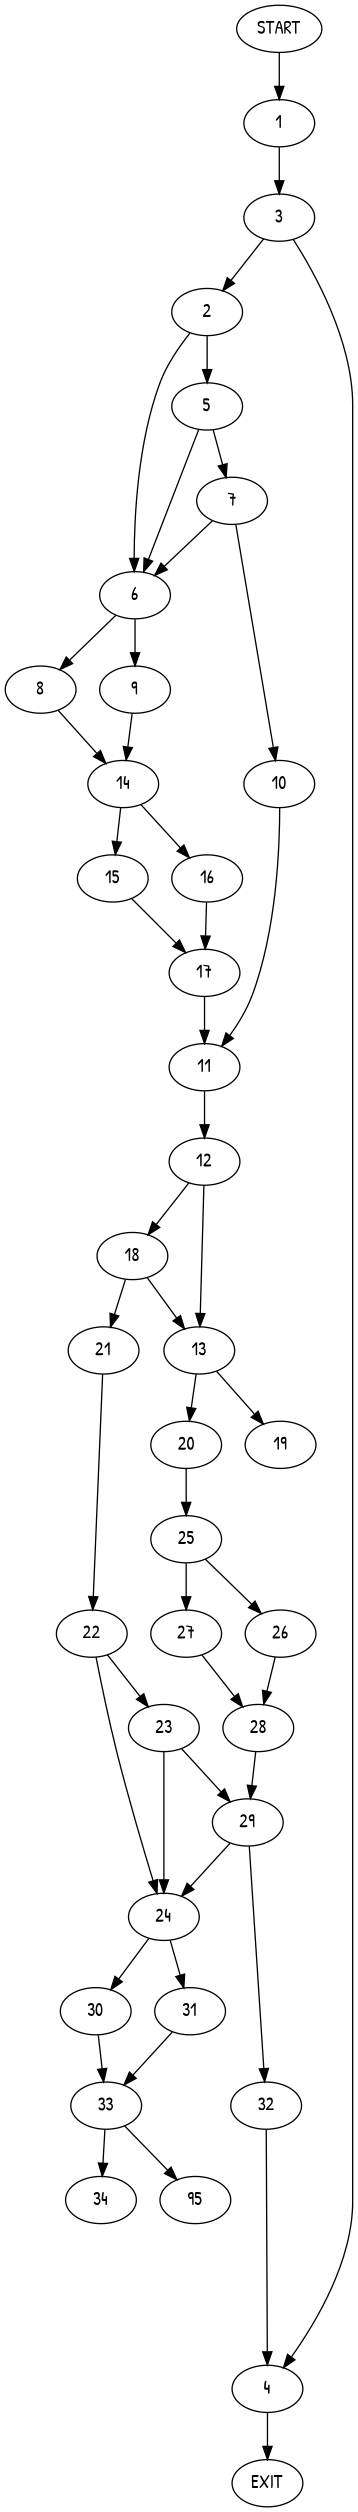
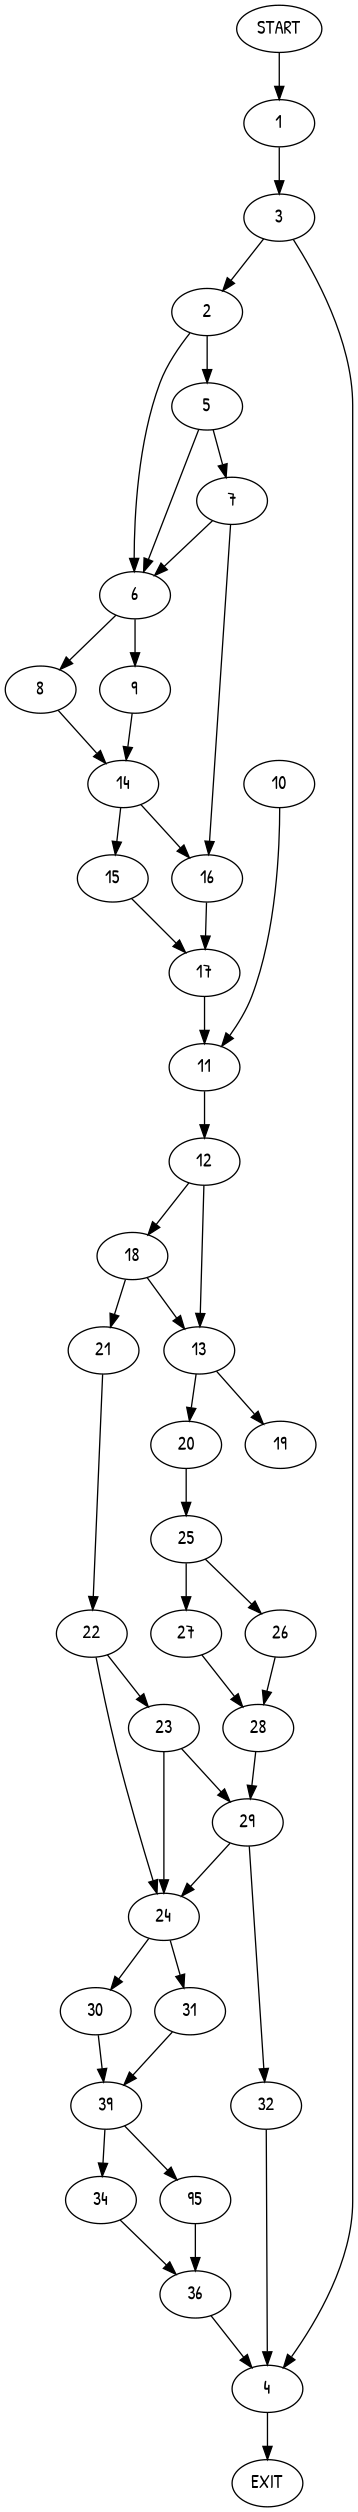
(255, 636) -> (220, 683)
(106, 2106) -> (106, 2106)
none -> (195, 2294)
